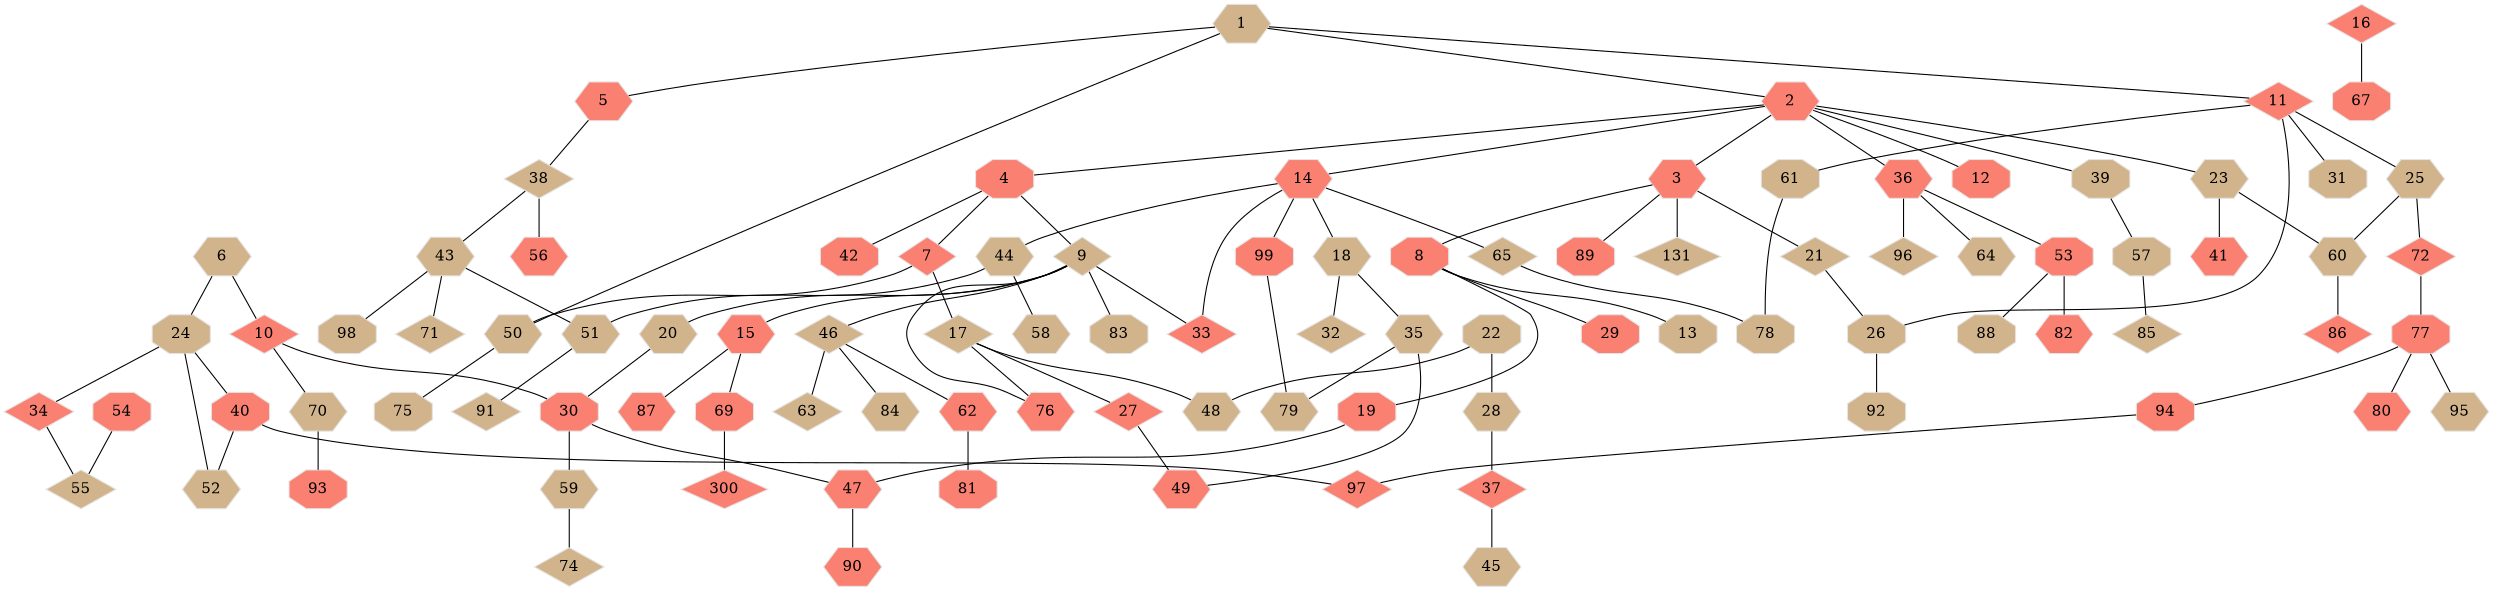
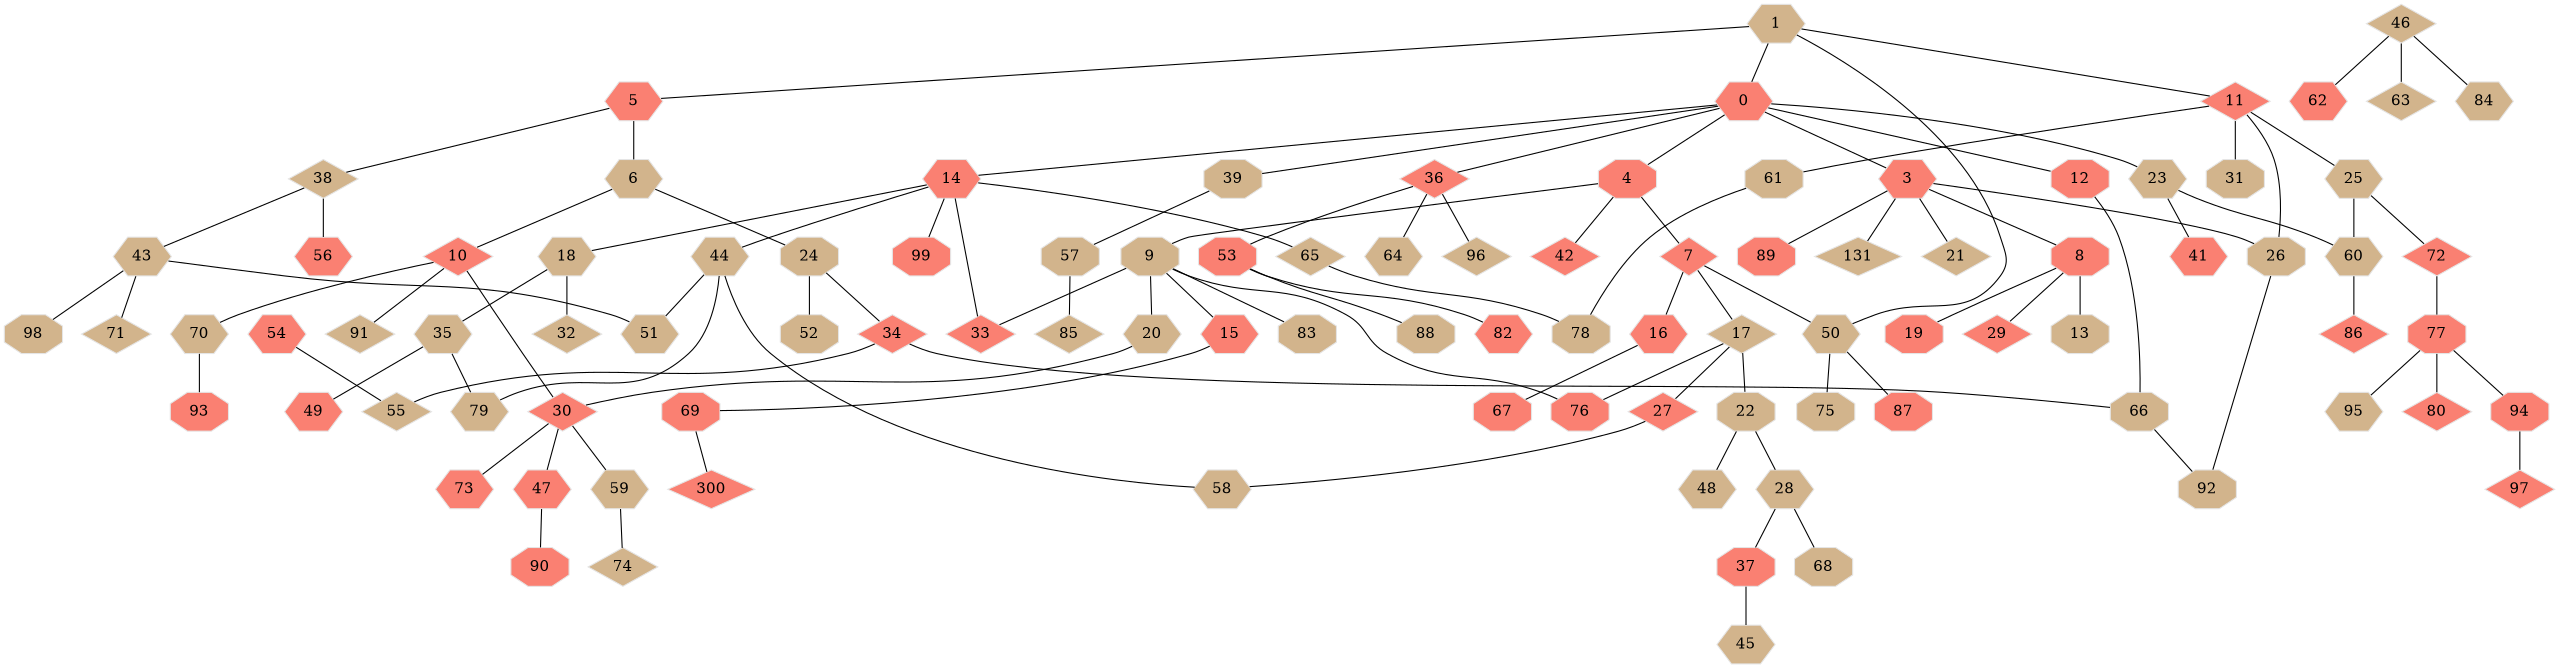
(2362, 24) -> (1659, 334)
(1790, 101) -> (1744, 101)
none -> (634, 140)
(1904, 179) -> (1435, 179)
(849, 257) -> (1565, 257)
(1082, 257) -> (1150, 257)
none -> (1675, 293)
(1844, 293) -> (2095, 208)
(913, 306) -> none
(1277, 334) -> (639, 380)
(1610, 334) -> (1997, 334)
(1084, 372) -> (1744, 372)
(696, 373) -> (1868, 373)
(536, 374) -> (409, 295)
(122, 412) -> (277, 334)
(241, 412) -> none
(569, 412) -> (563, 412)
(647, 412) -> (1903, 412)
(1046, 412) -> (1580, 412)
none -> (2139, 412)
(2382, 412) -> (2437, 412)
(1153, 448) -> (1450, 465)
(1111, 457) -> none
(211, 489) -> (809, 334)
none -> (465, 489)
(968, 489) -> none
(1492, 489) -> (1746, 567)
(853, 567) -> (540, 567)
none -> (1824, 567)
